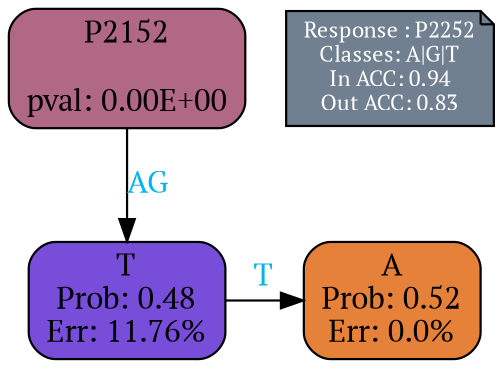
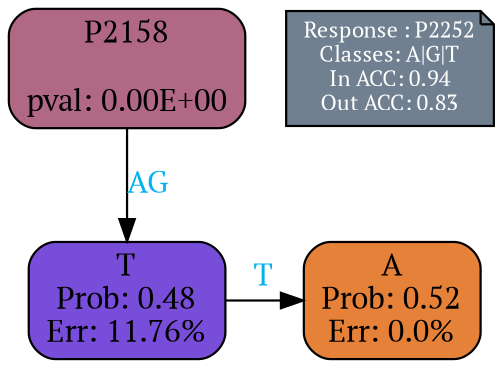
(127, 69) -> (127, 69)
